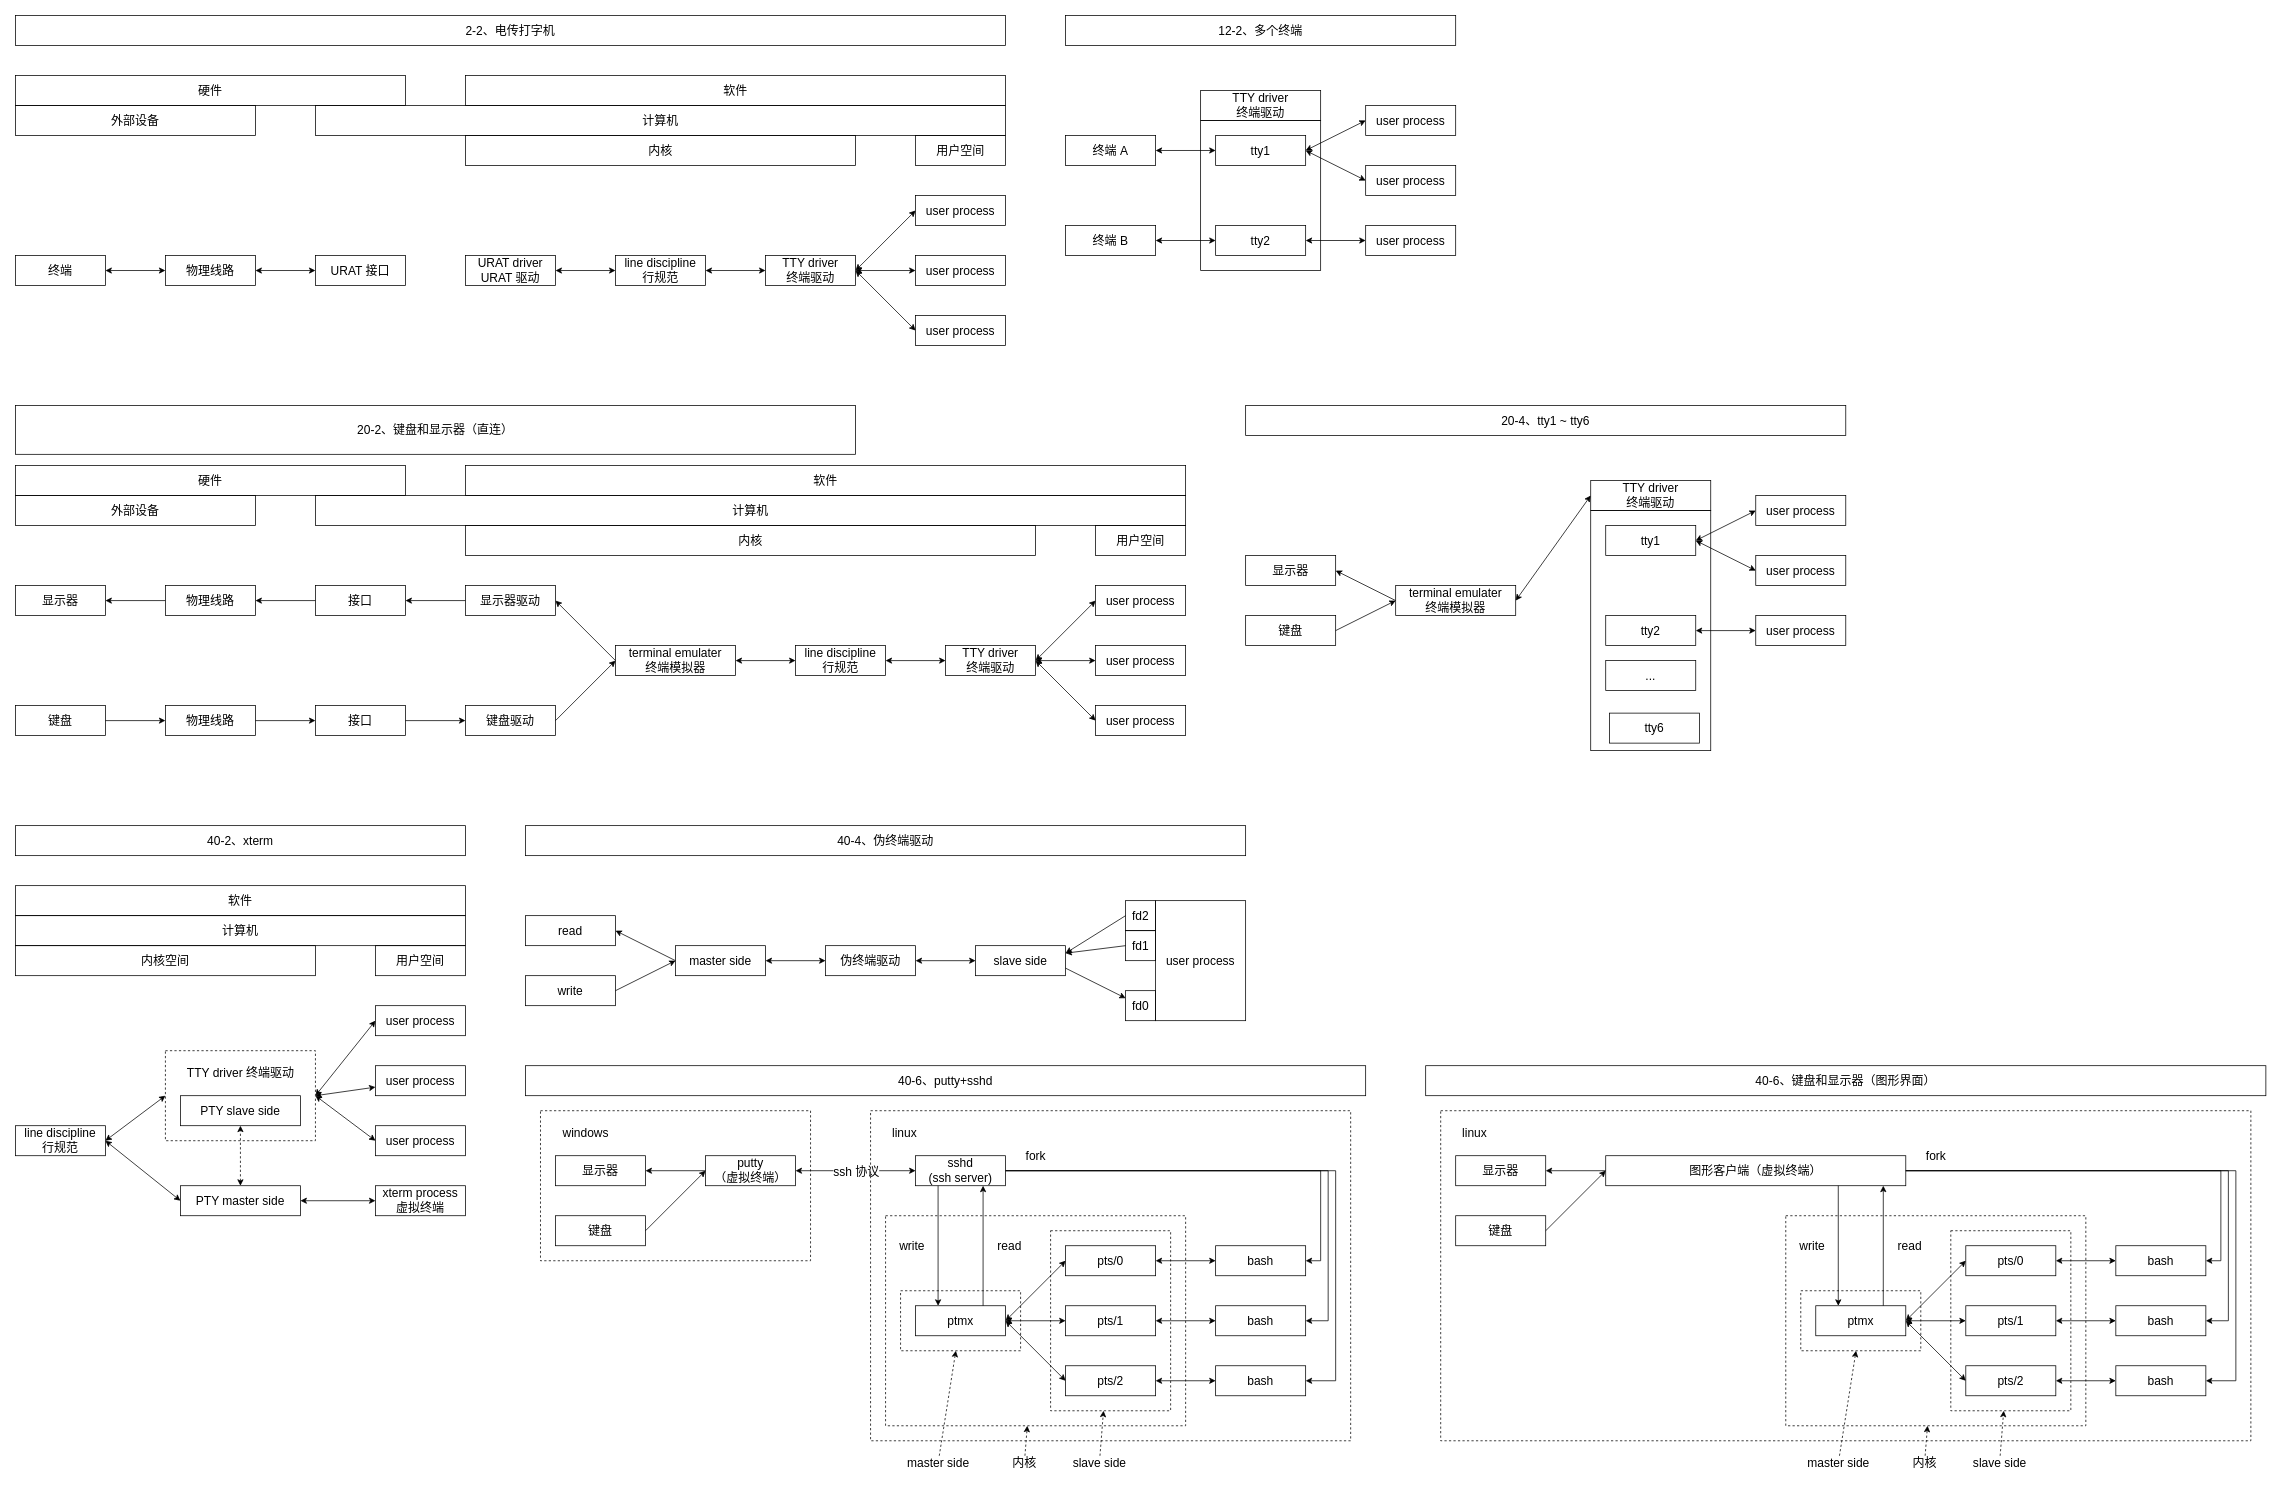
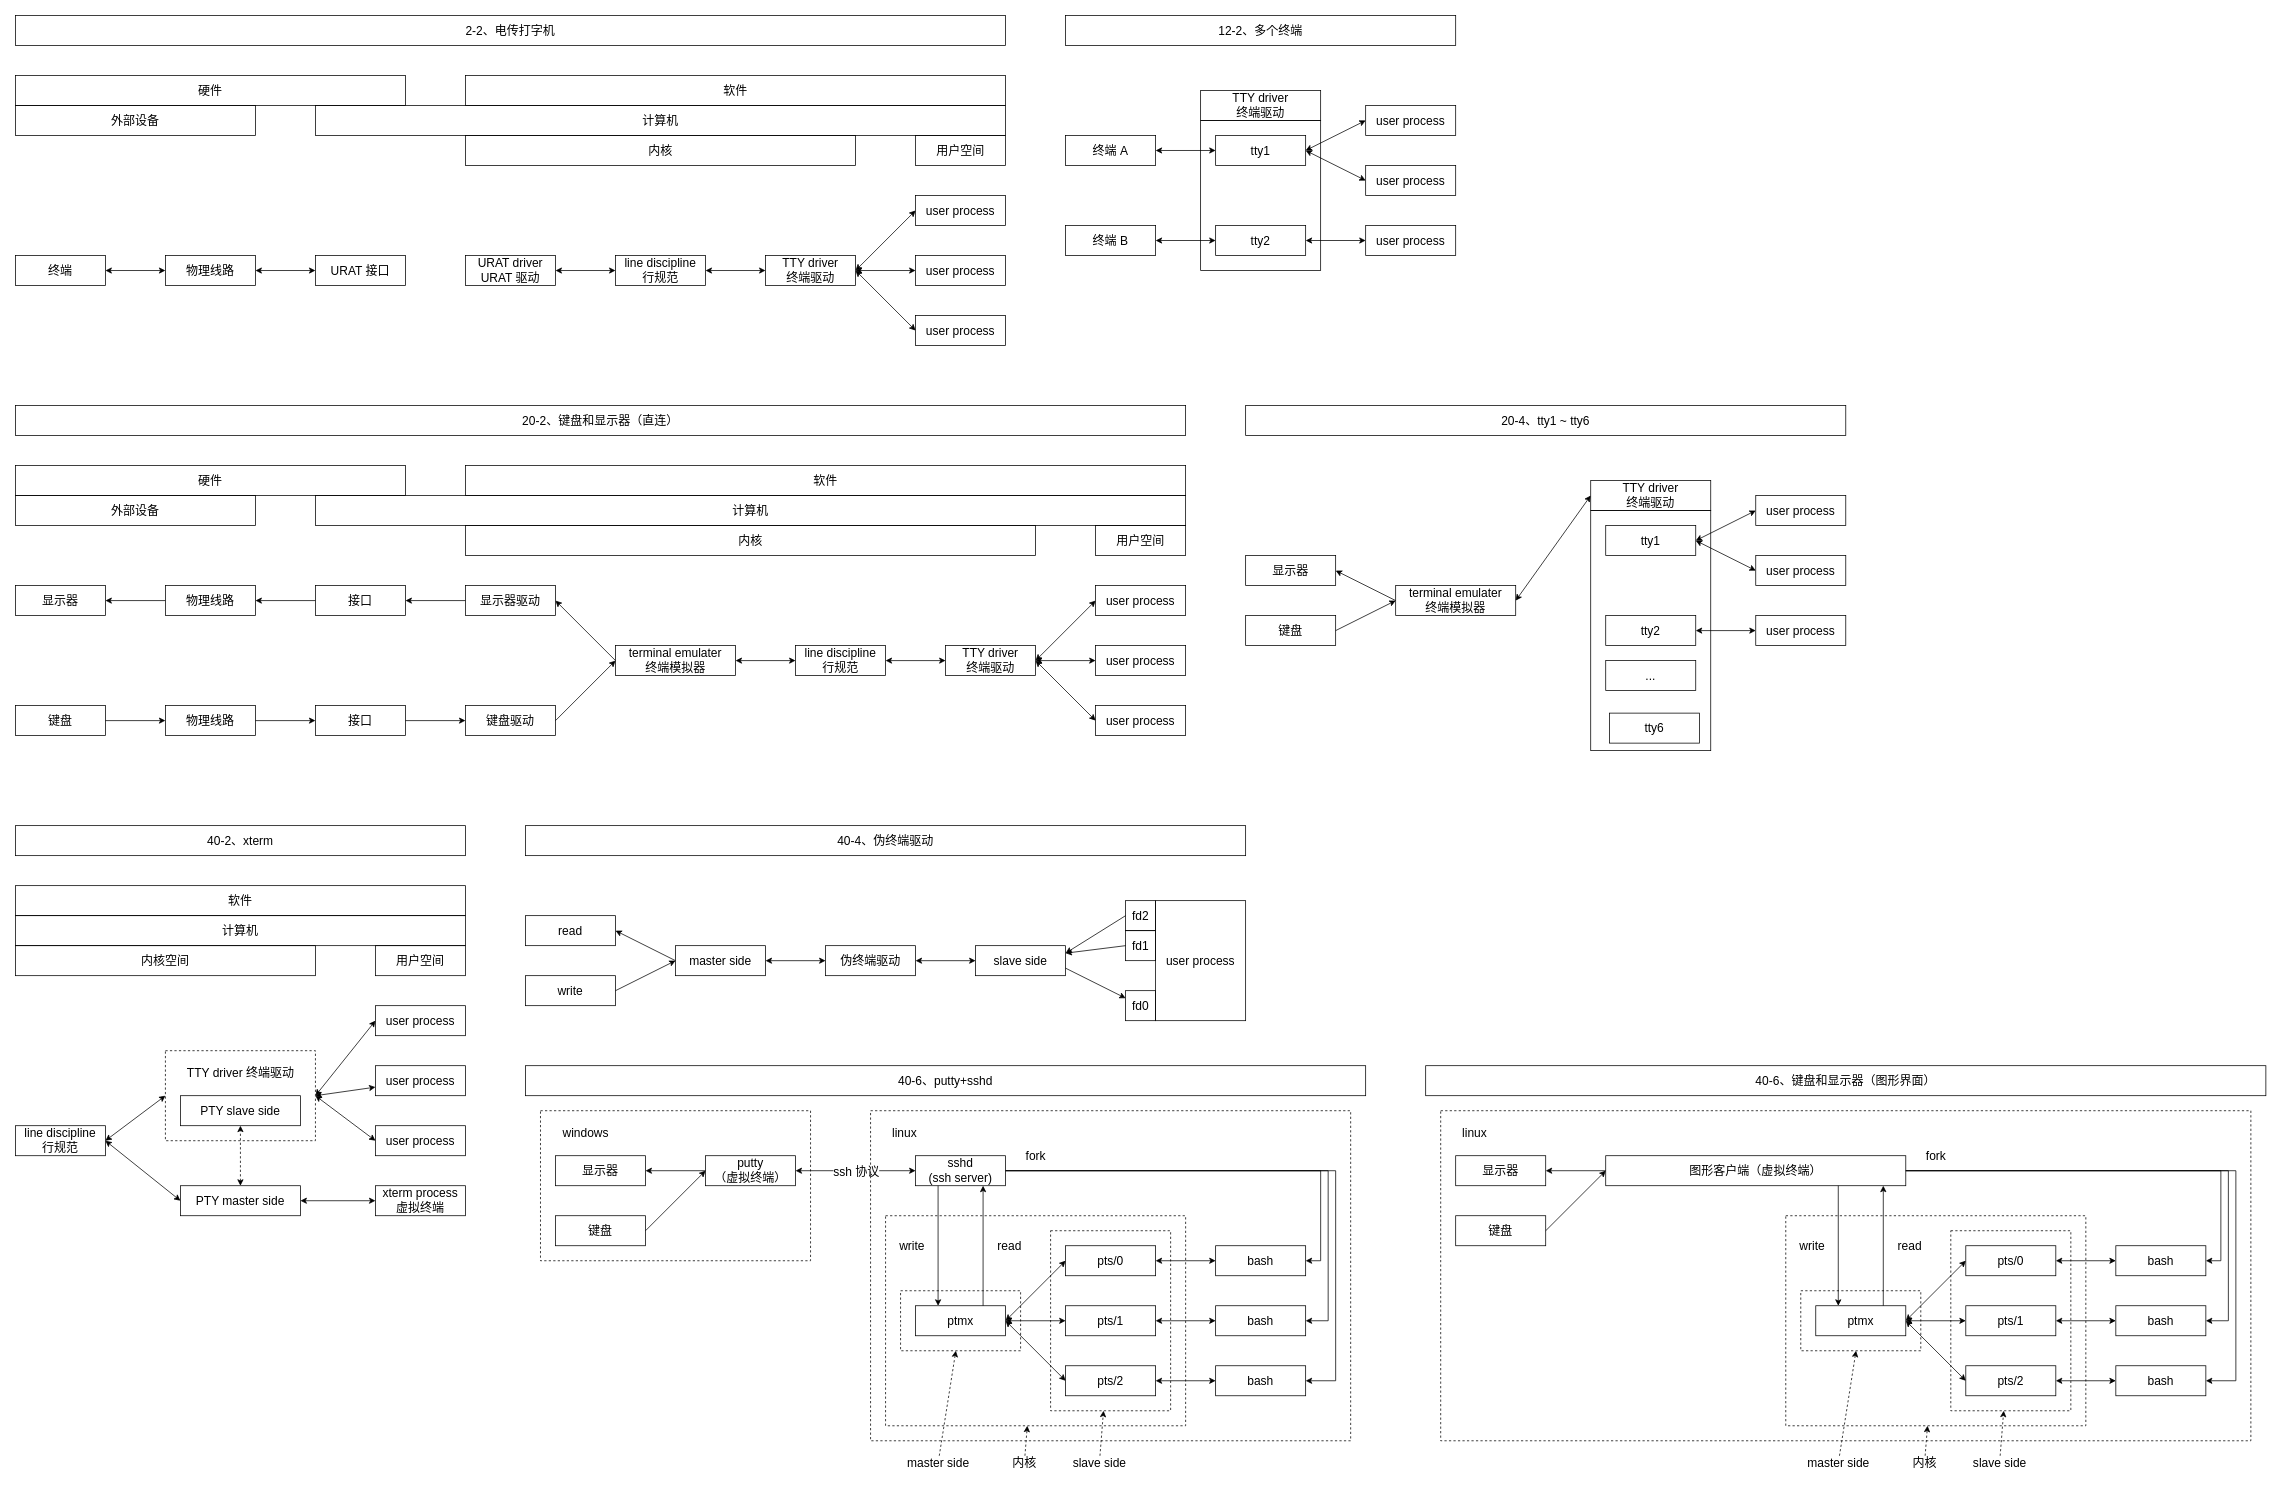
(435, 430) -> (600, 420)
